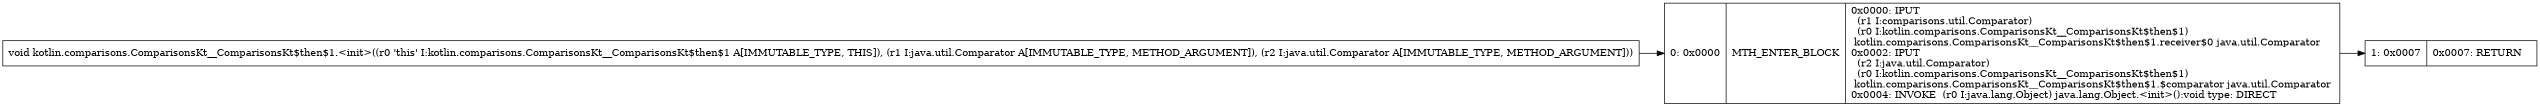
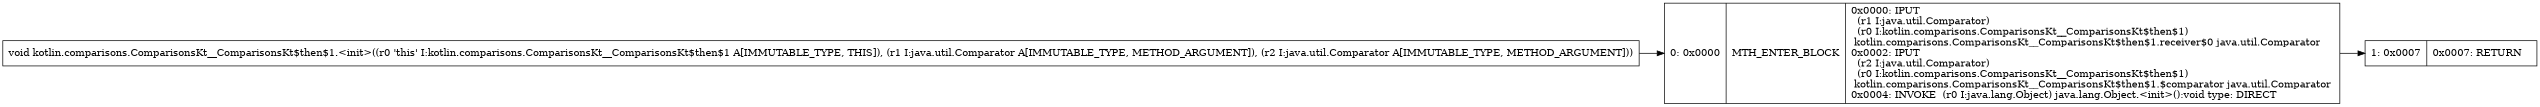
(1942, 21) -> (1920, 21)
